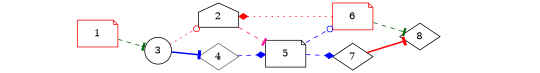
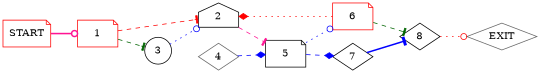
none -> (156, 25)
none -> (27, 34)
(317, 36) -> (317, 36)
(182, 37) -> (182, 37)
none -> (502, 37)
(384, 47) -> (384, 47)
(184, 53) -> none
